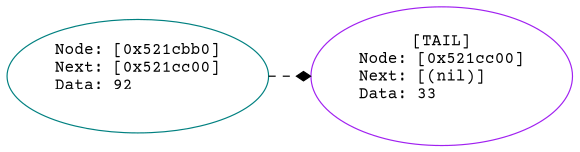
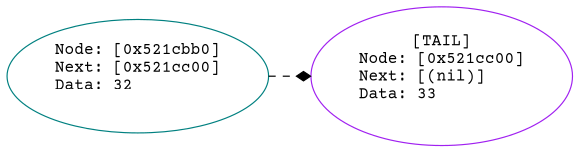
(138, 76) -> (138, 76)
